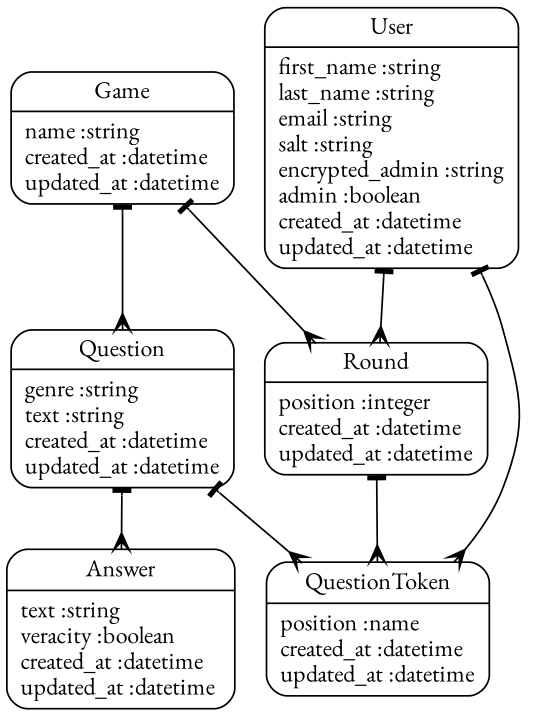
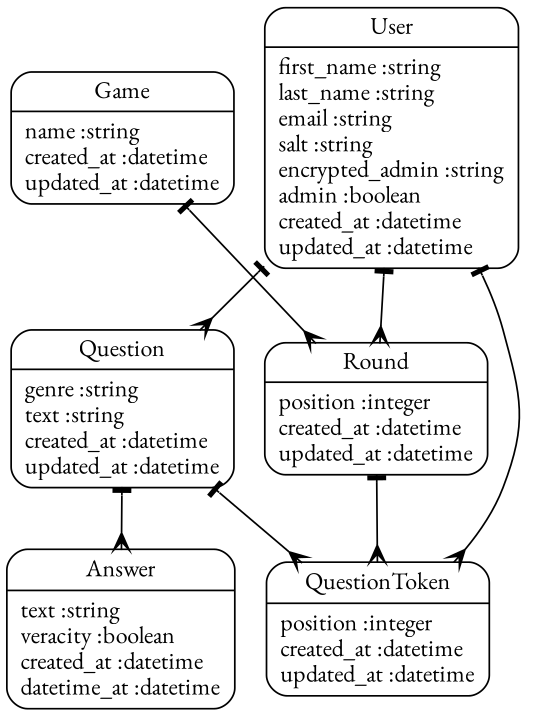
(123, 263) -> (235, 295)
(350, 623) -> (356, 623)
(118, 687) -> (121, 687)
